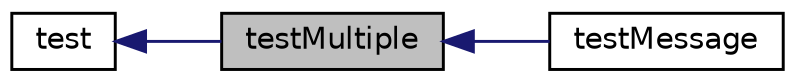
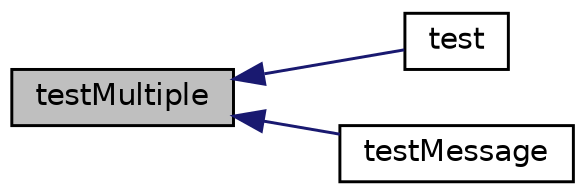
(184, 41) -> (334, 62)
